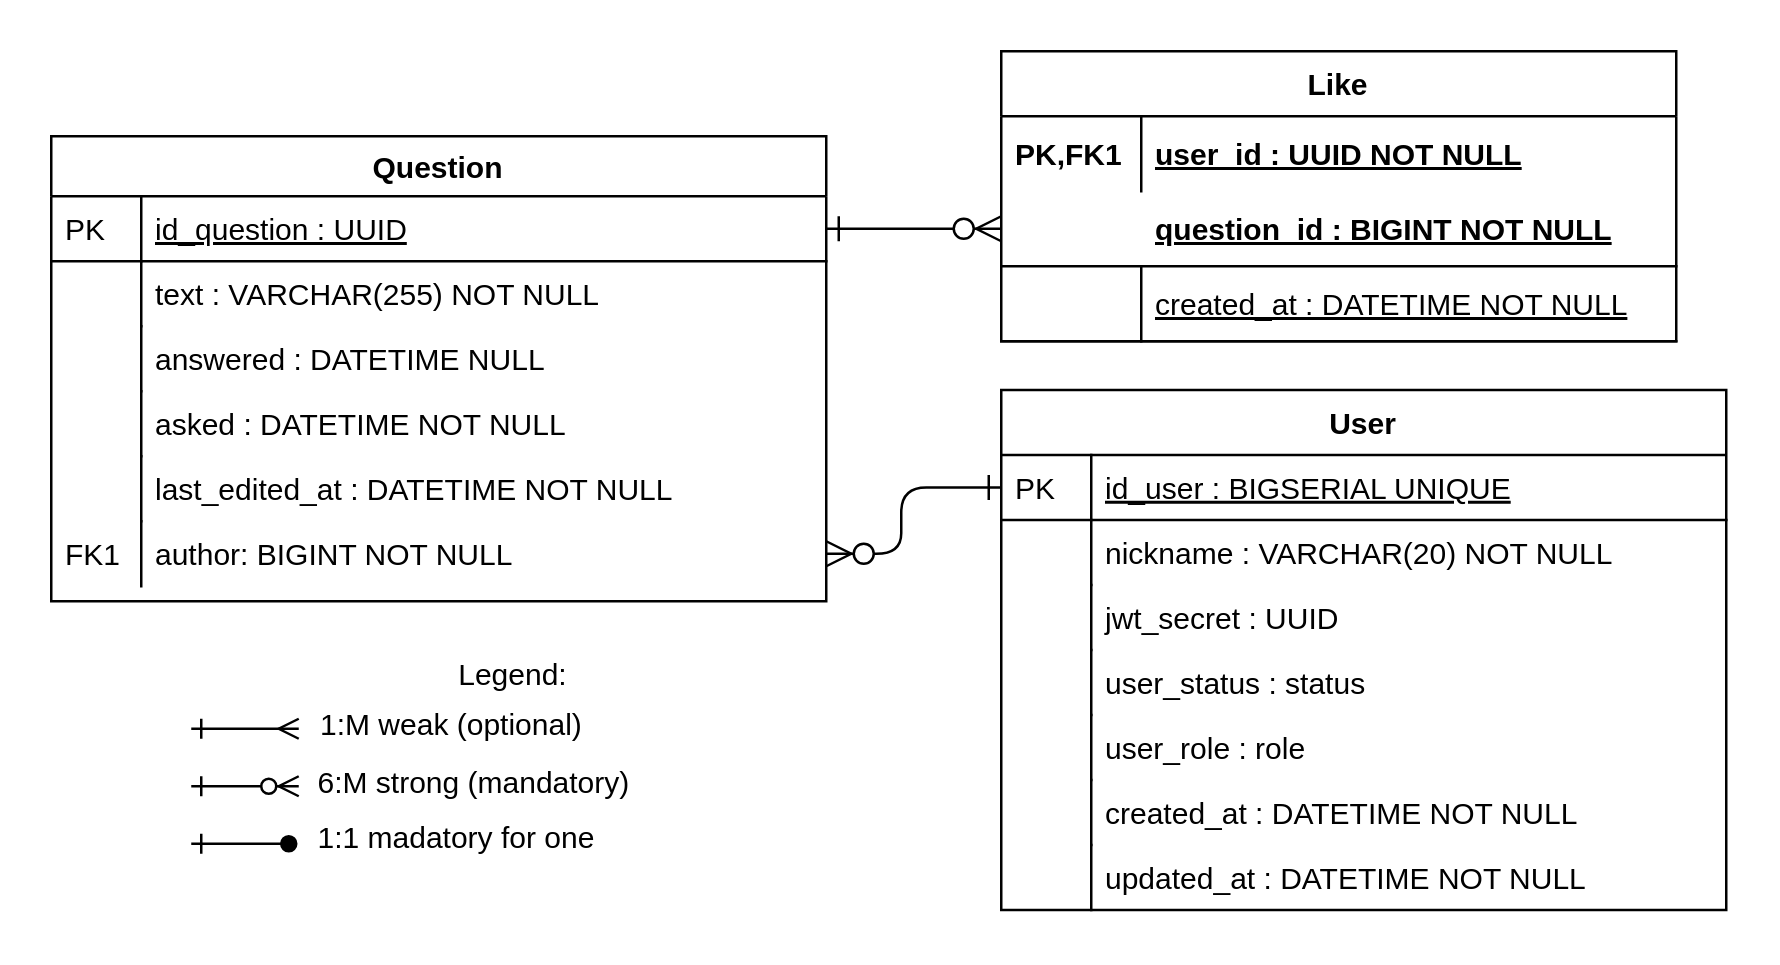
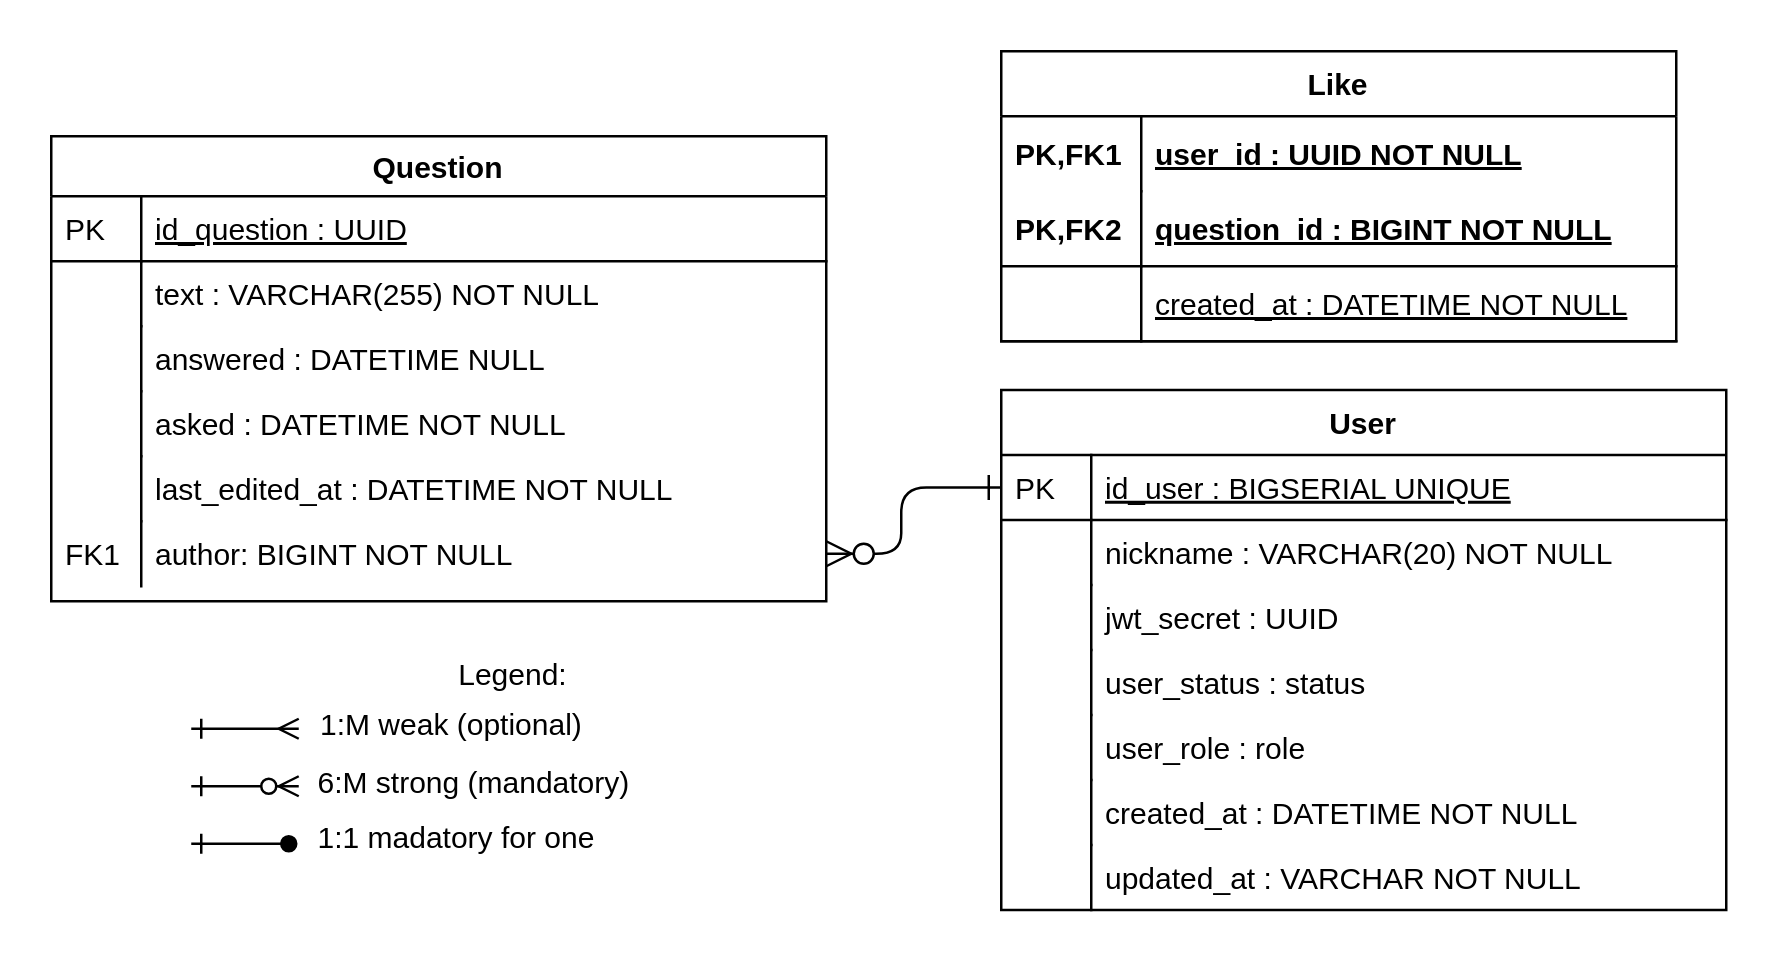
(894, 229) -> none
none -> (1071, 229)
(1338, 879) -> (1329, 879)
